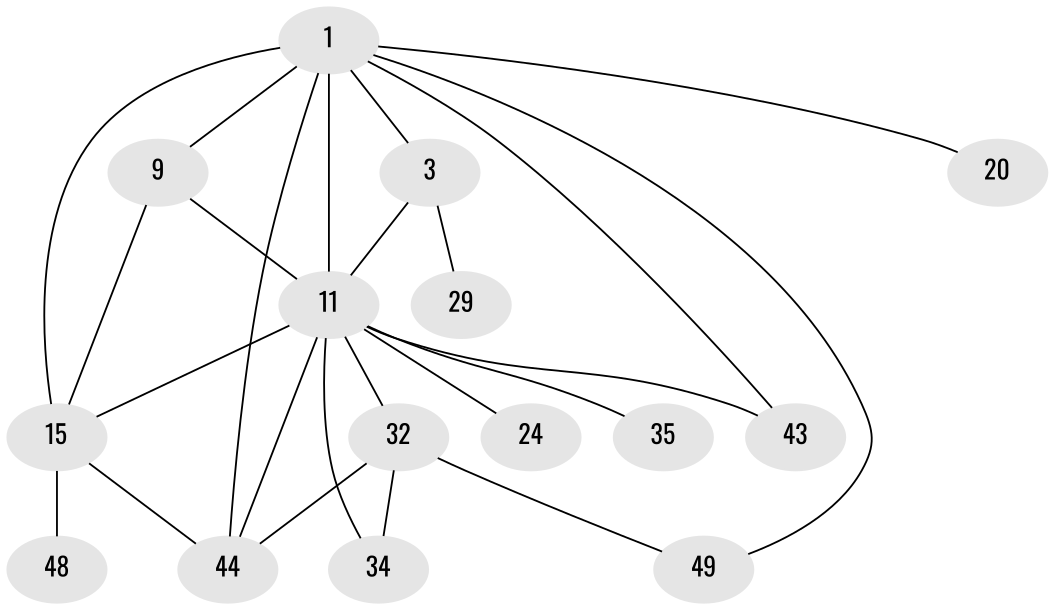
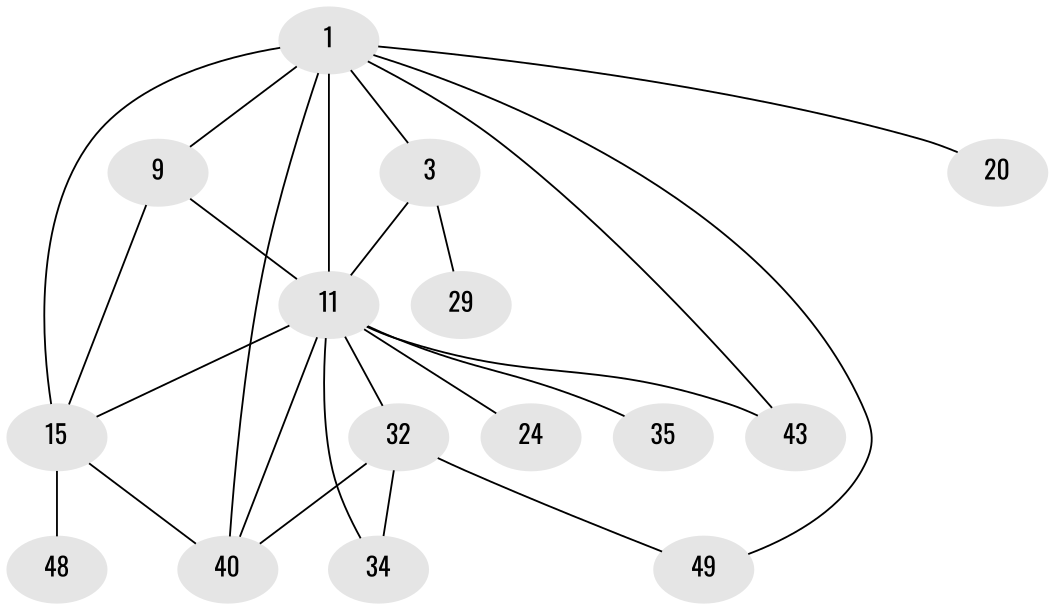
(228, 570) -> (228, 570)
